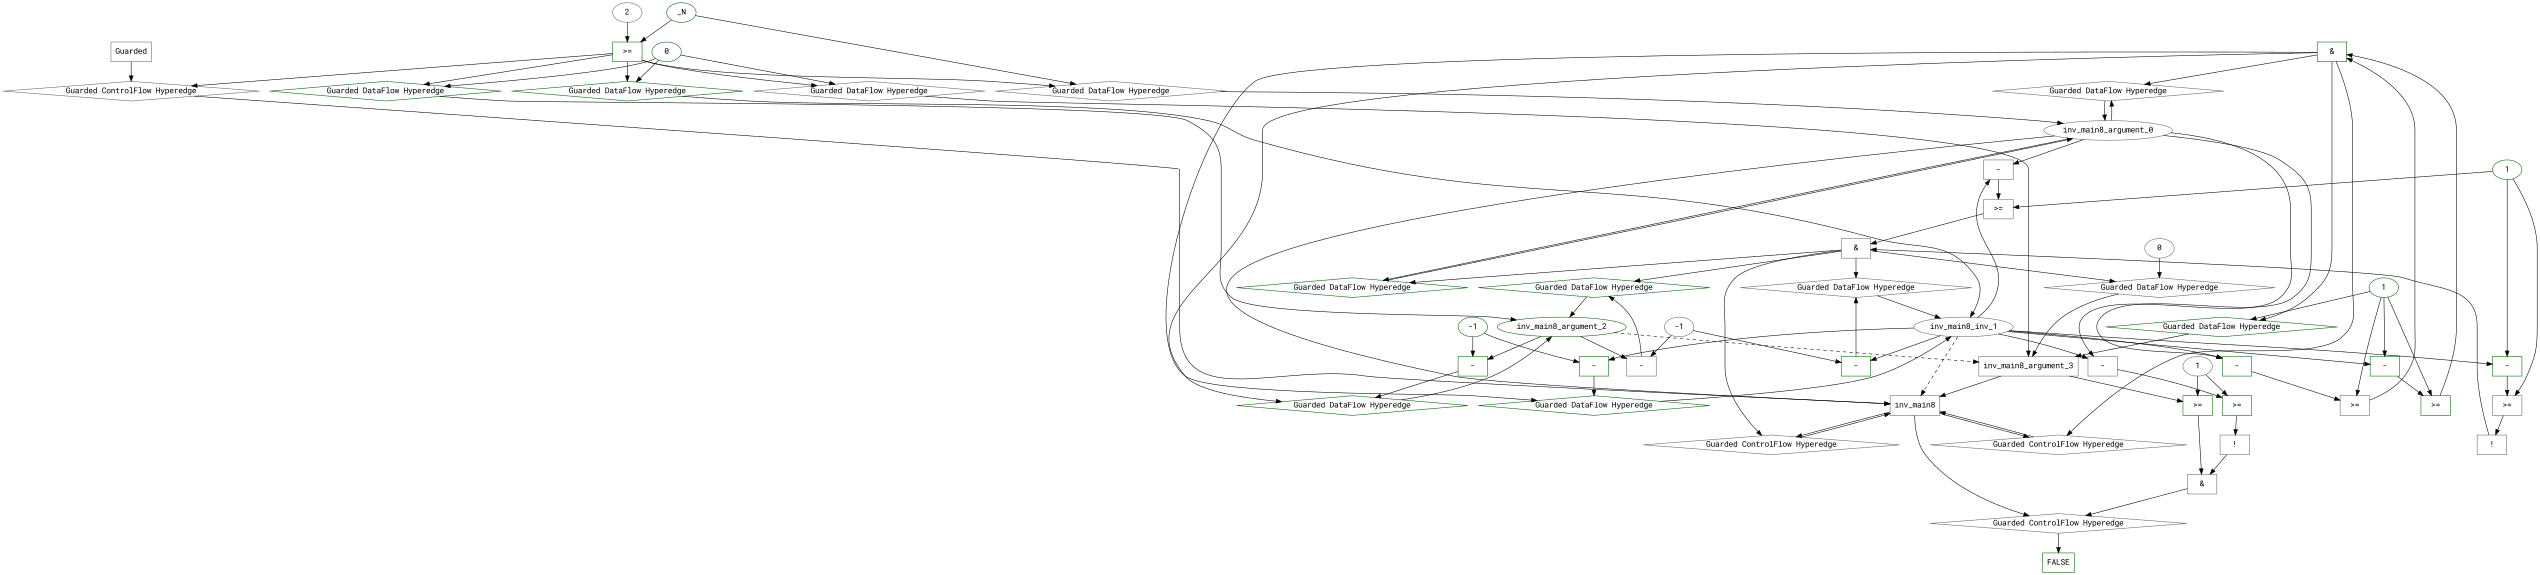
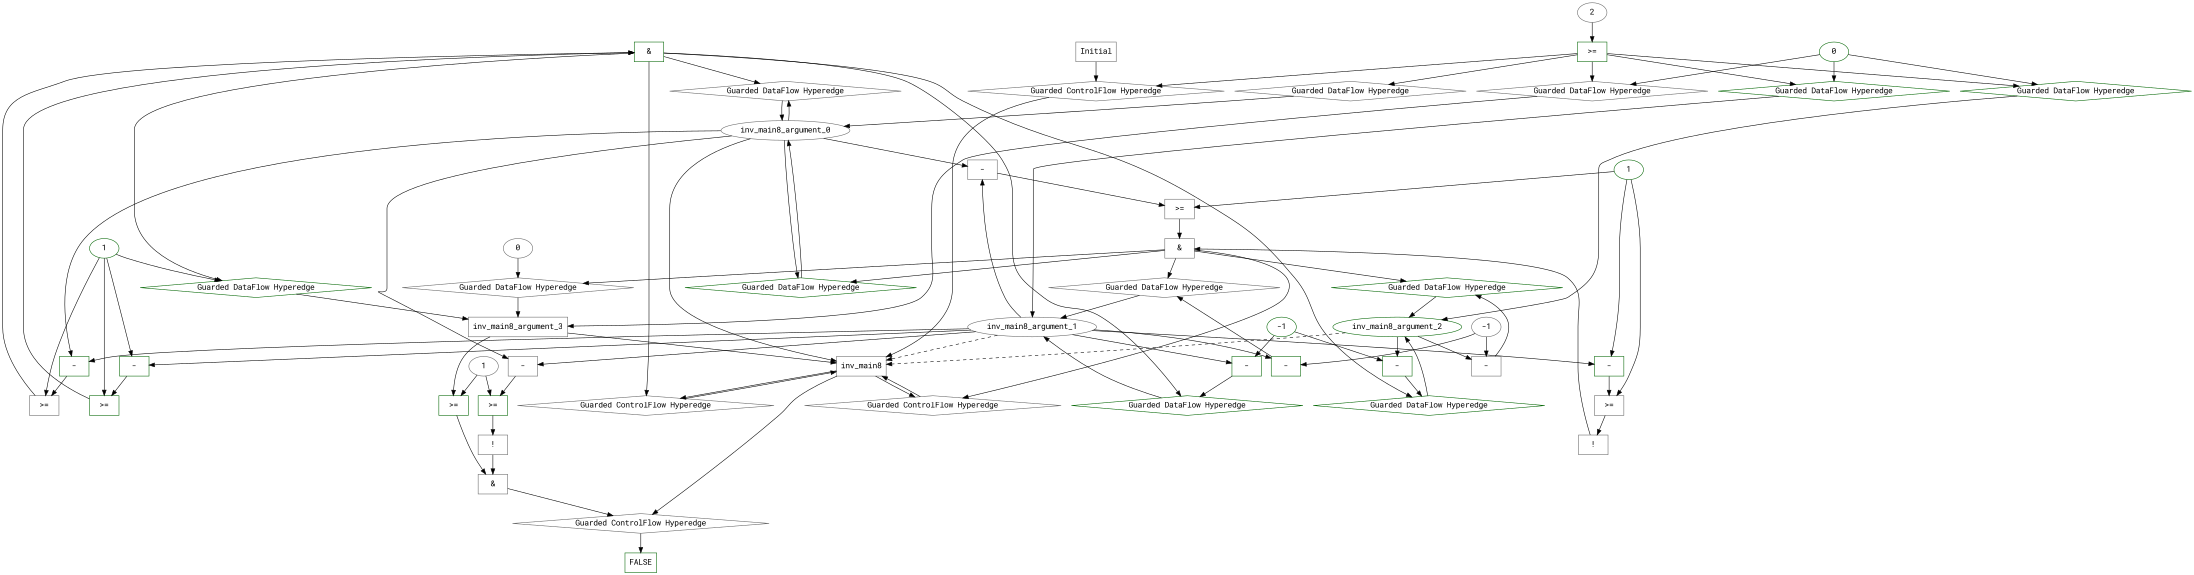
(681, 13) -> none
(131, 52) -> (1096, 52)
(1964, 327) -> (1032, 327)
(1794, 348) -> (1119, 350)
